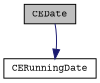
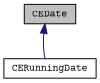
(56, 36) -> (44, 46)
